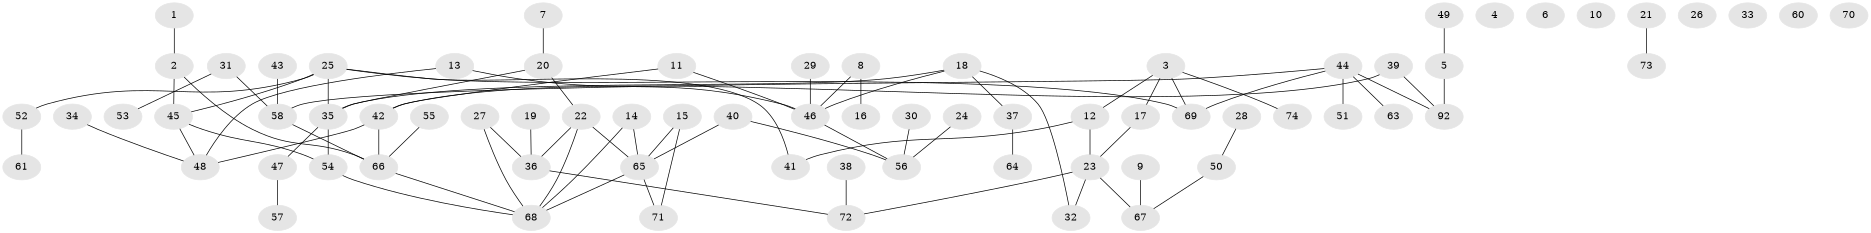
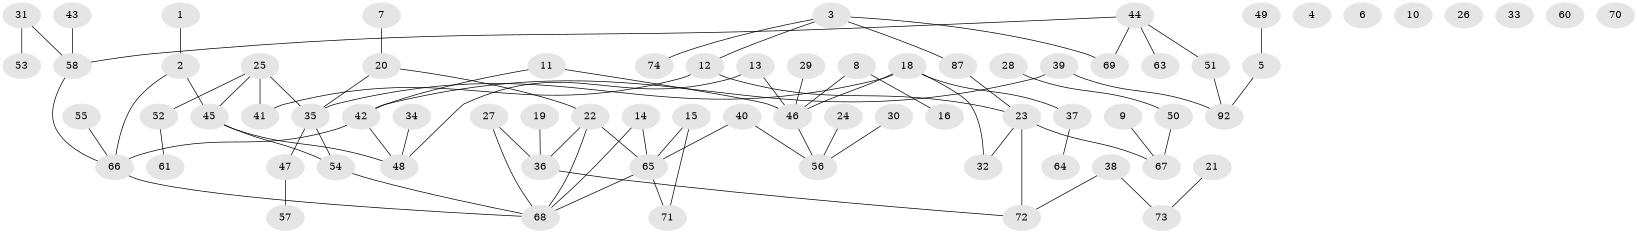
(763, 82) -> none
(1394, 91) -> (1218, 91)
(1141, 117) -> (958, 66)
none -> (1136, 192)
